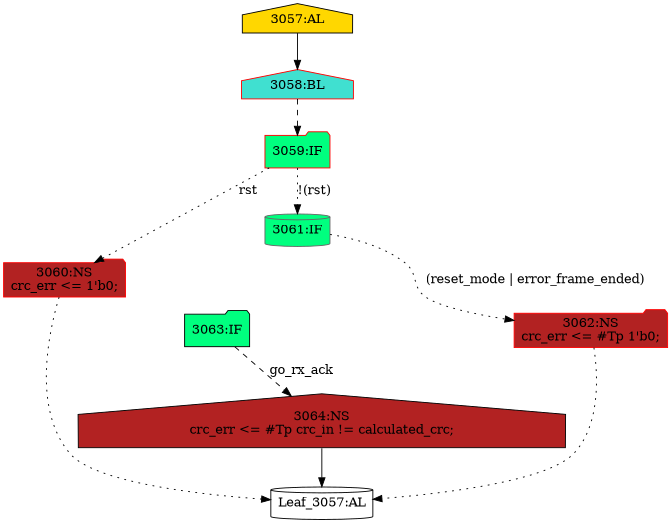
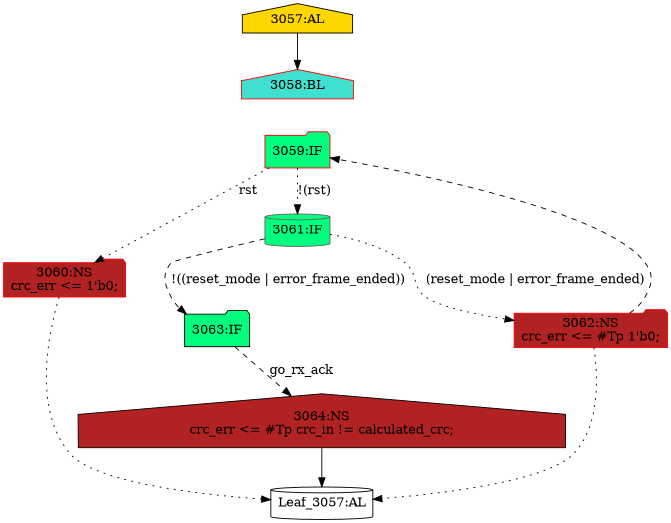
(297, 113) -> (527, 203)
none -> (193, 256)
